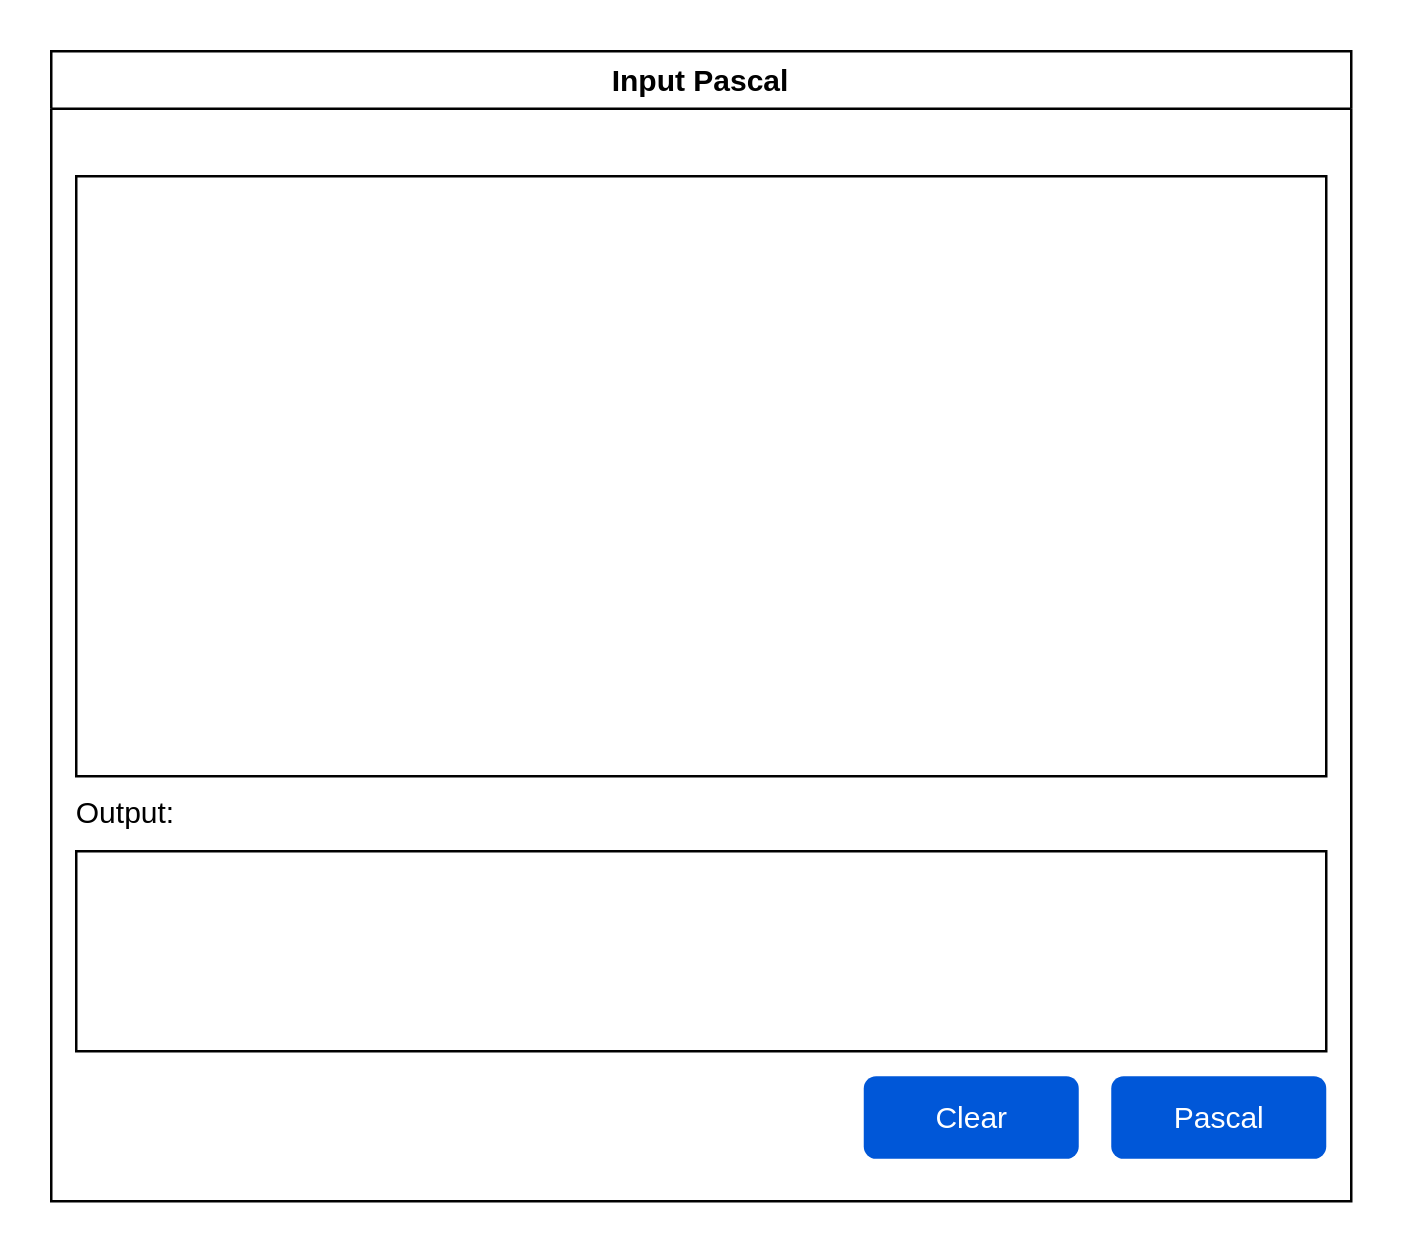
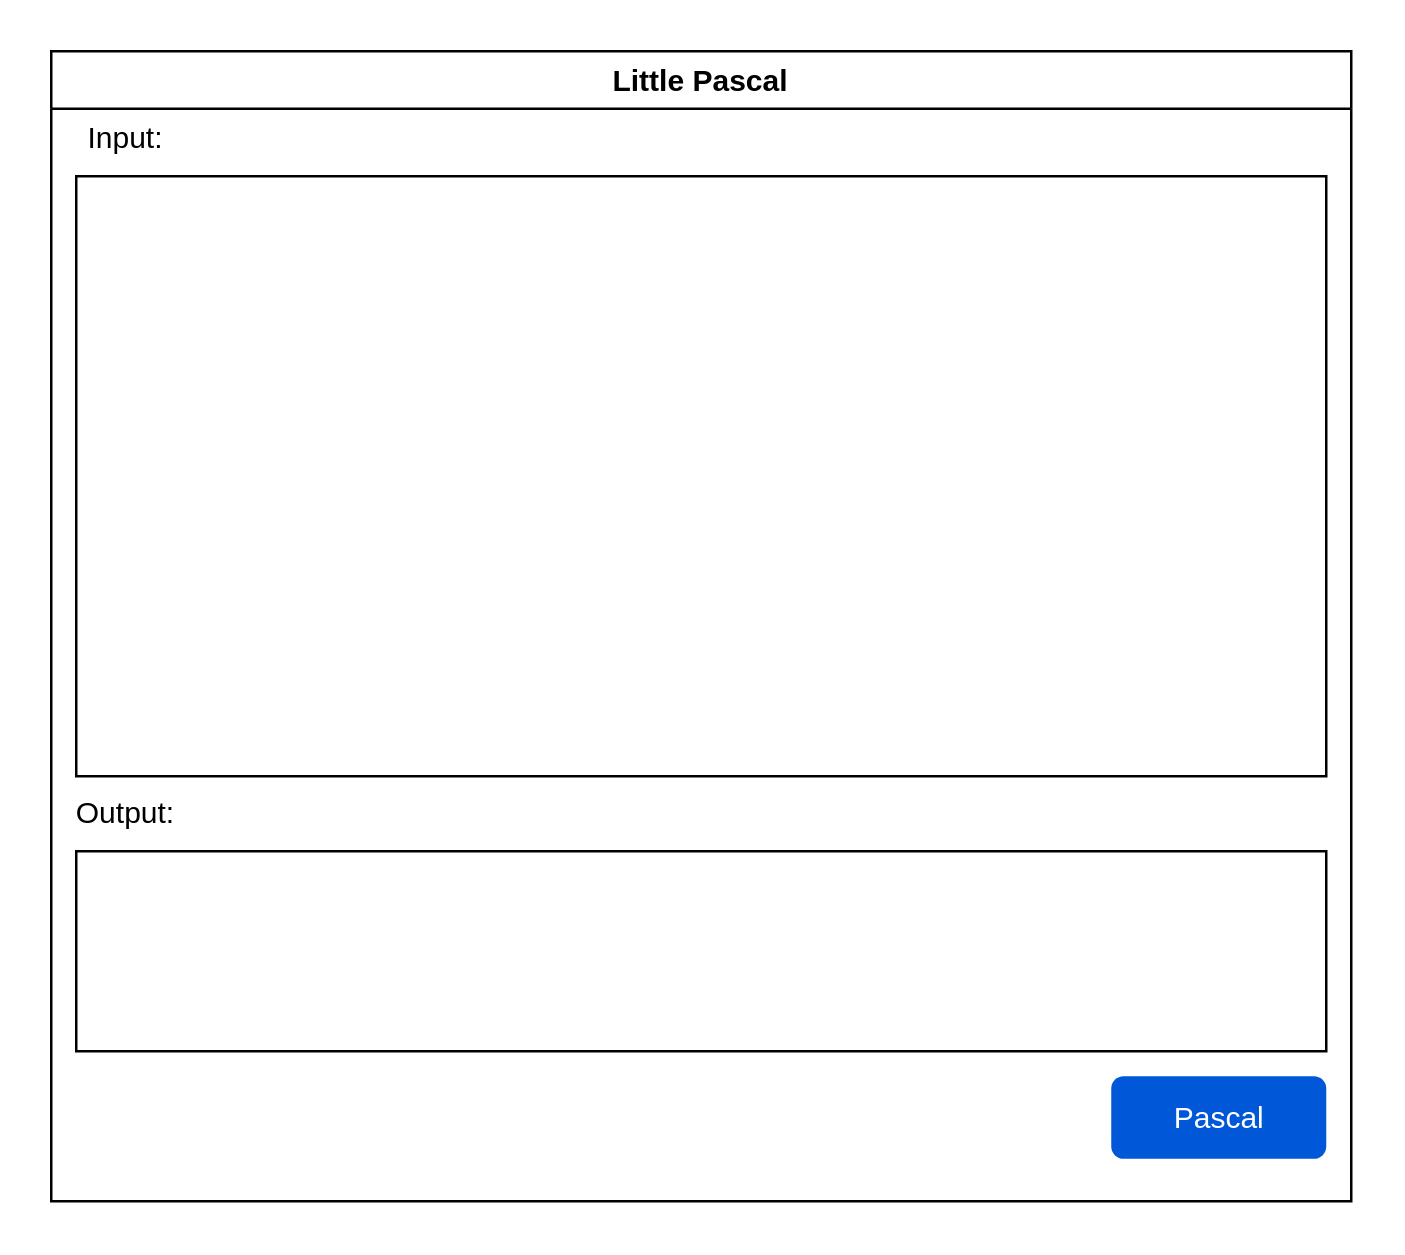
(700, 81) -> (700, 81)
none -> (126, 139)
(971, 1118) -> none
